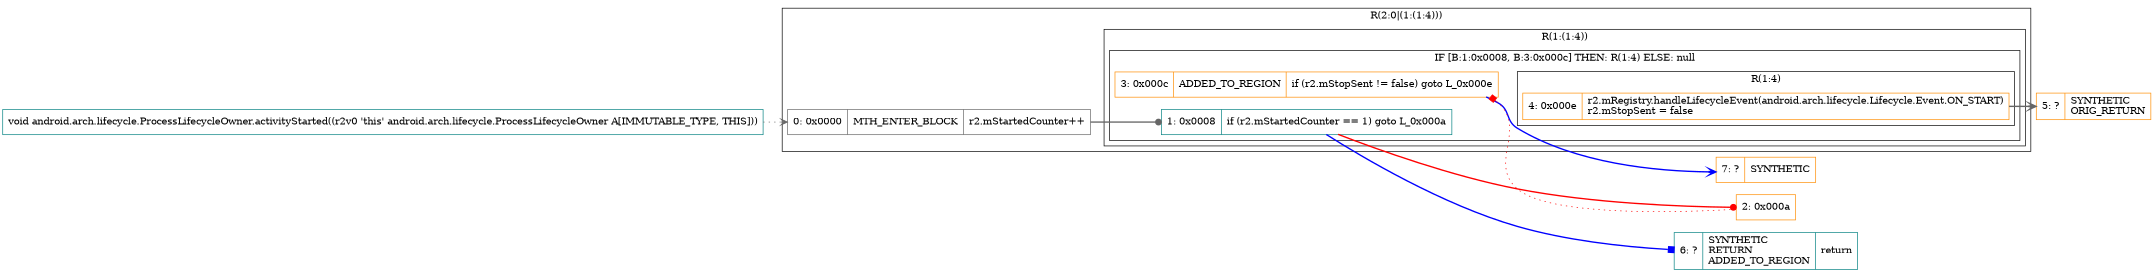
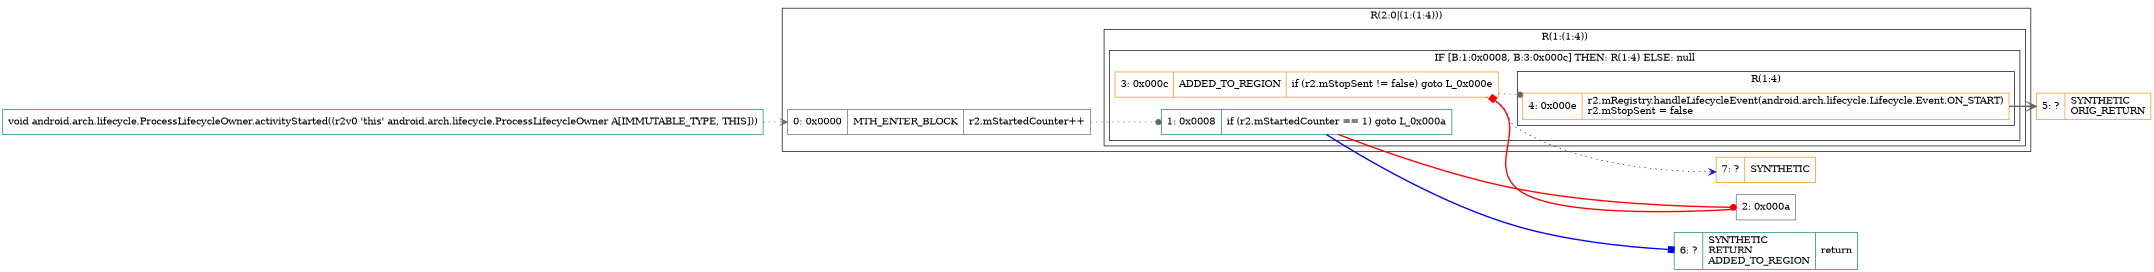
none -> (1508, 94)
(1123, 122) -> (1123, 122)
(1588, 157) -> (1588, 157)
(1577, 207) -> (1577, 207)
(1766, 207) -> (1766, 207)
